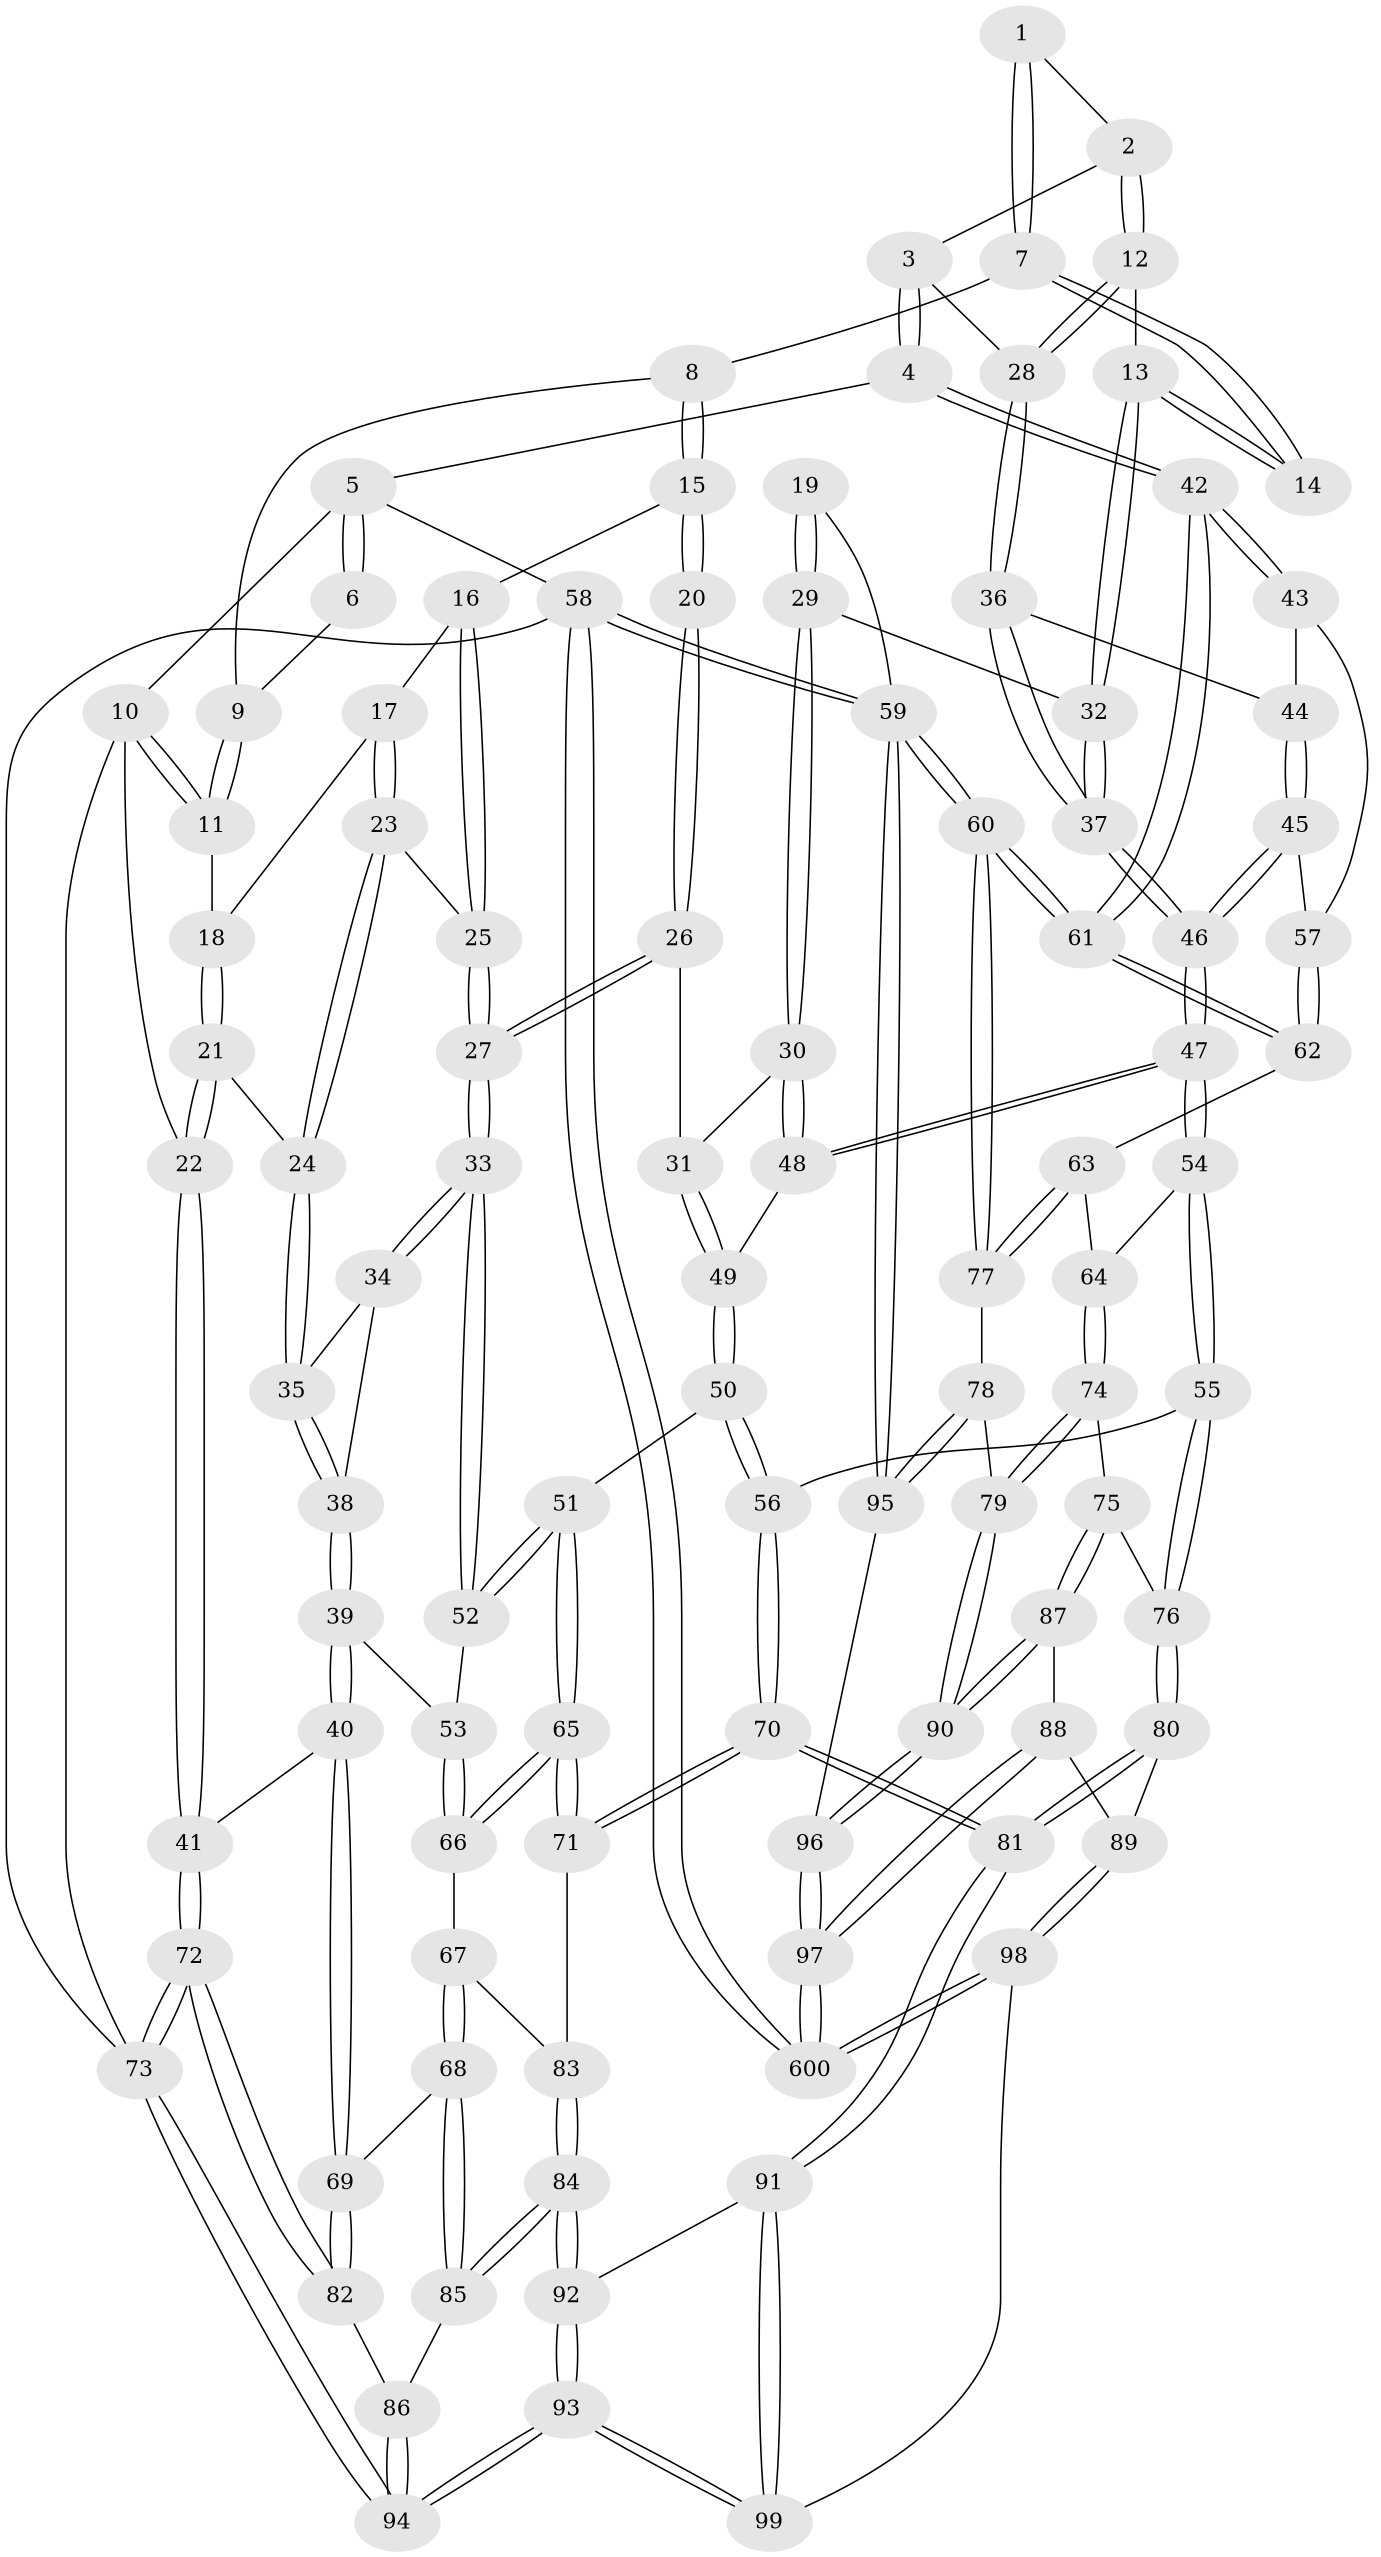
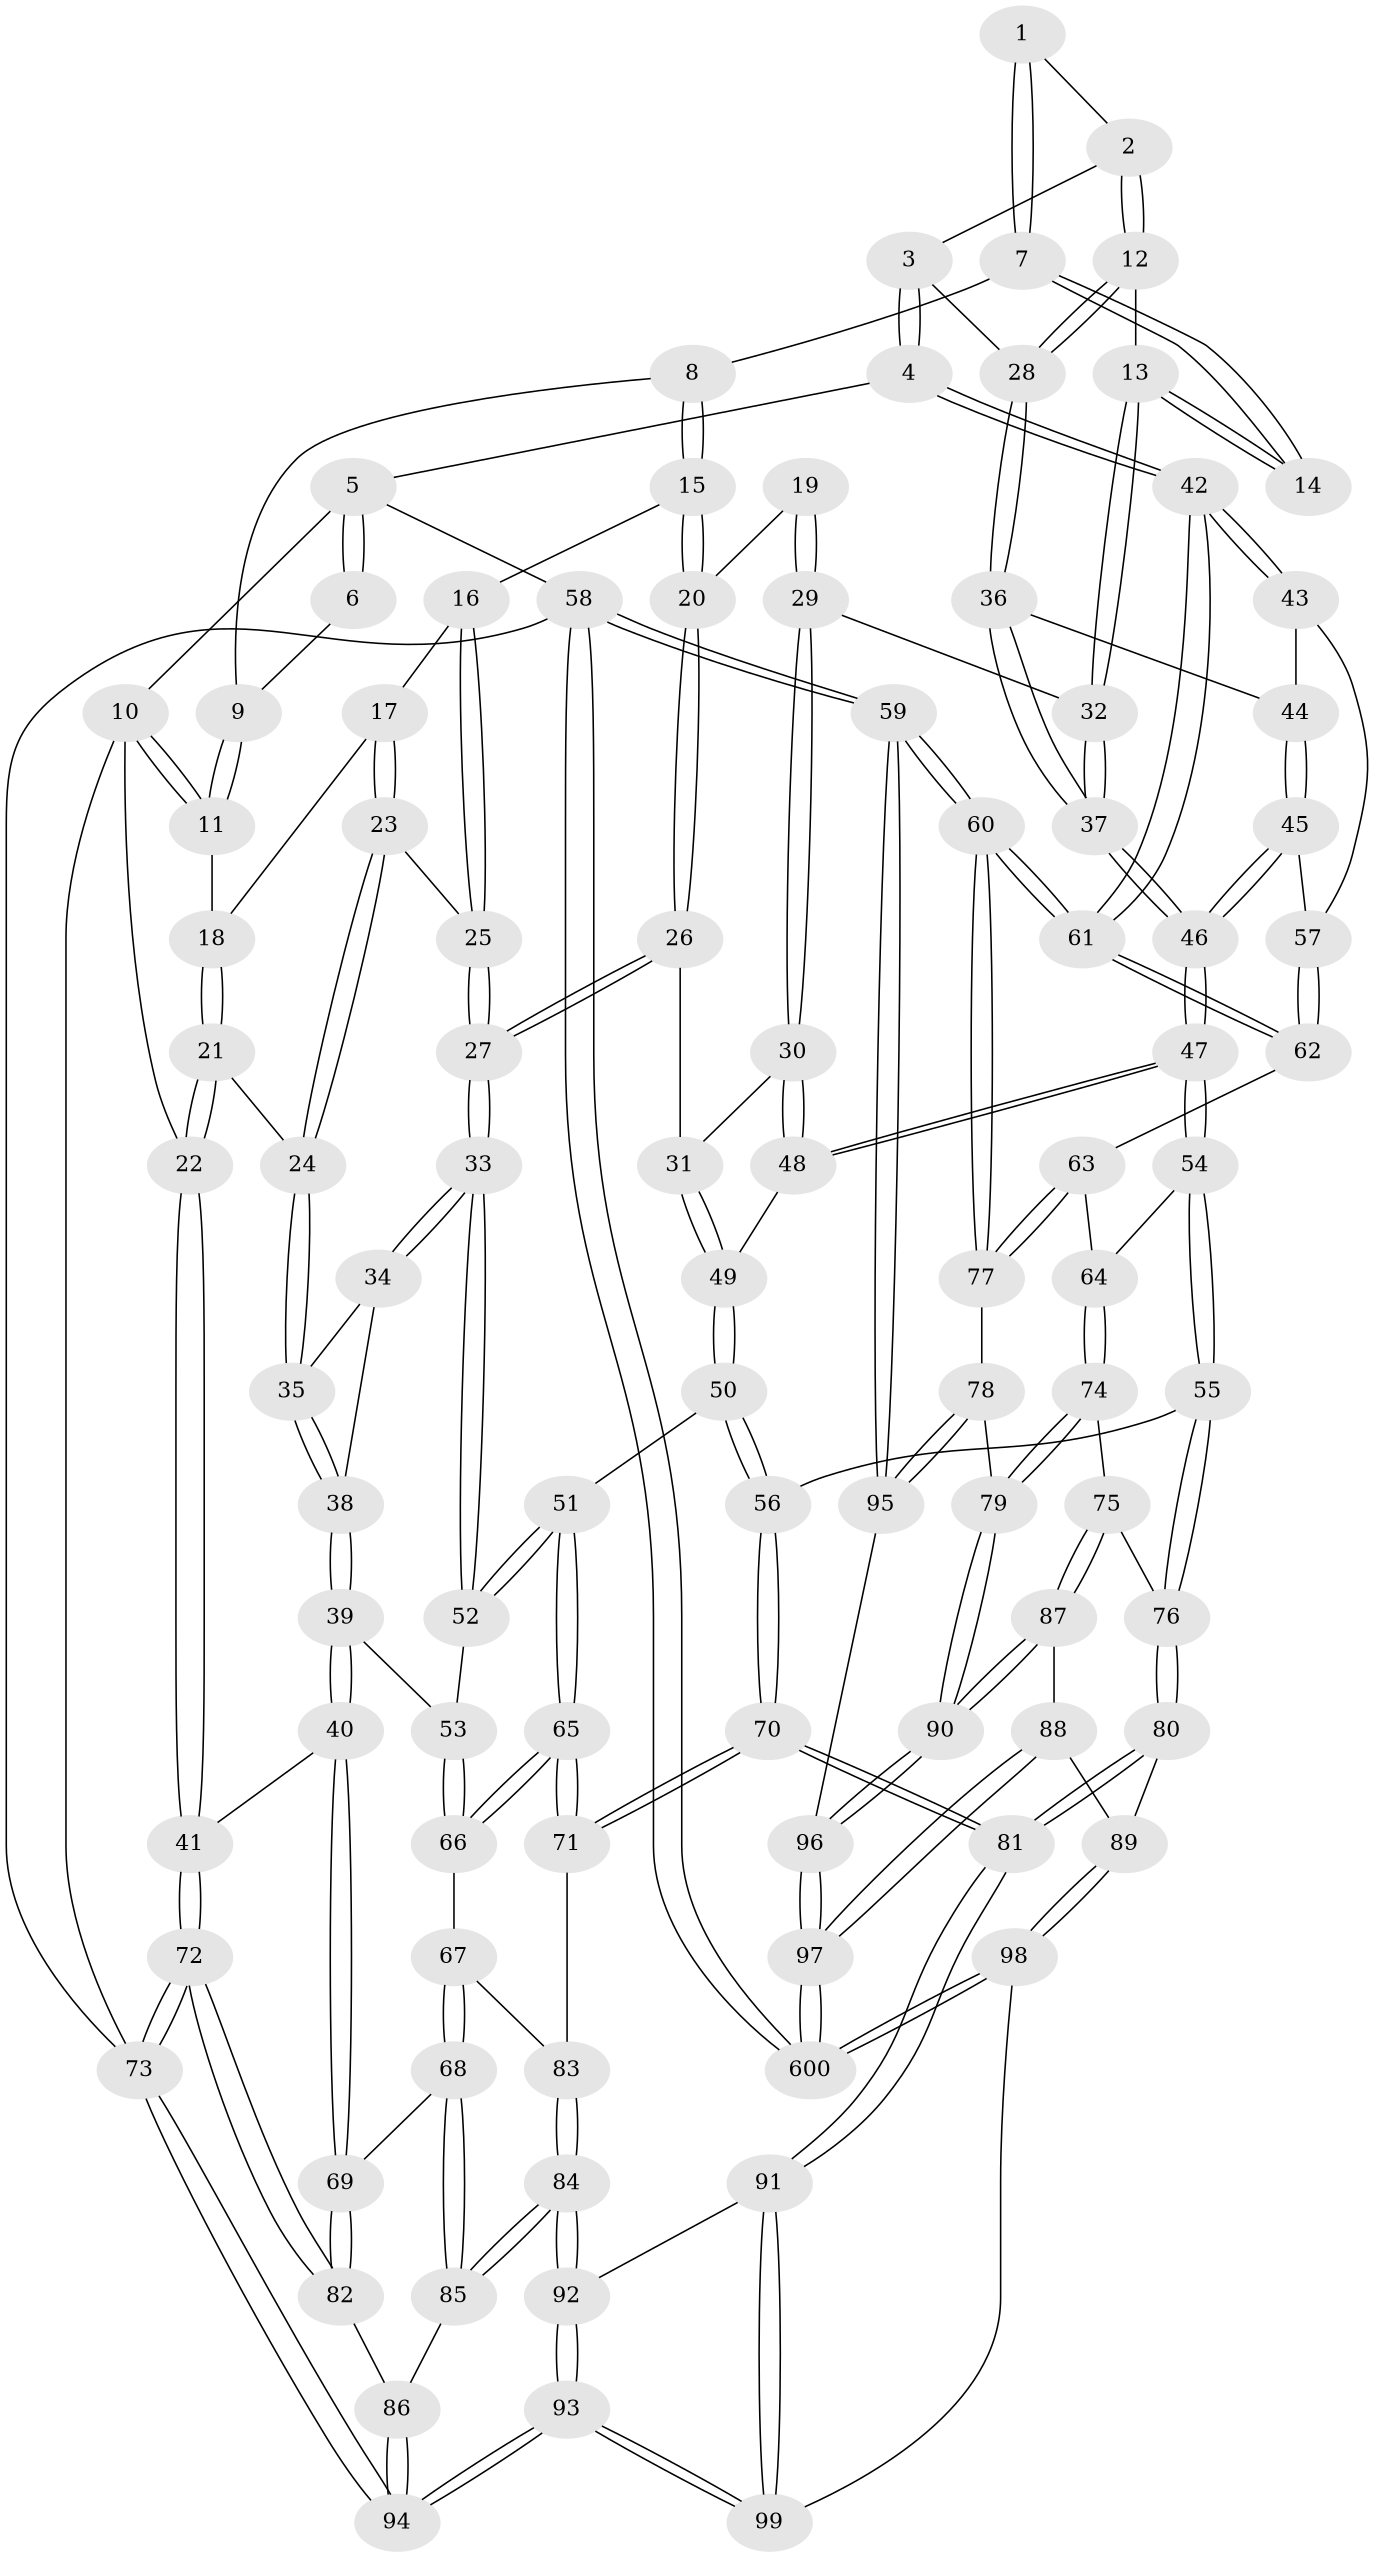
(871, 594) -> (749, 543)
